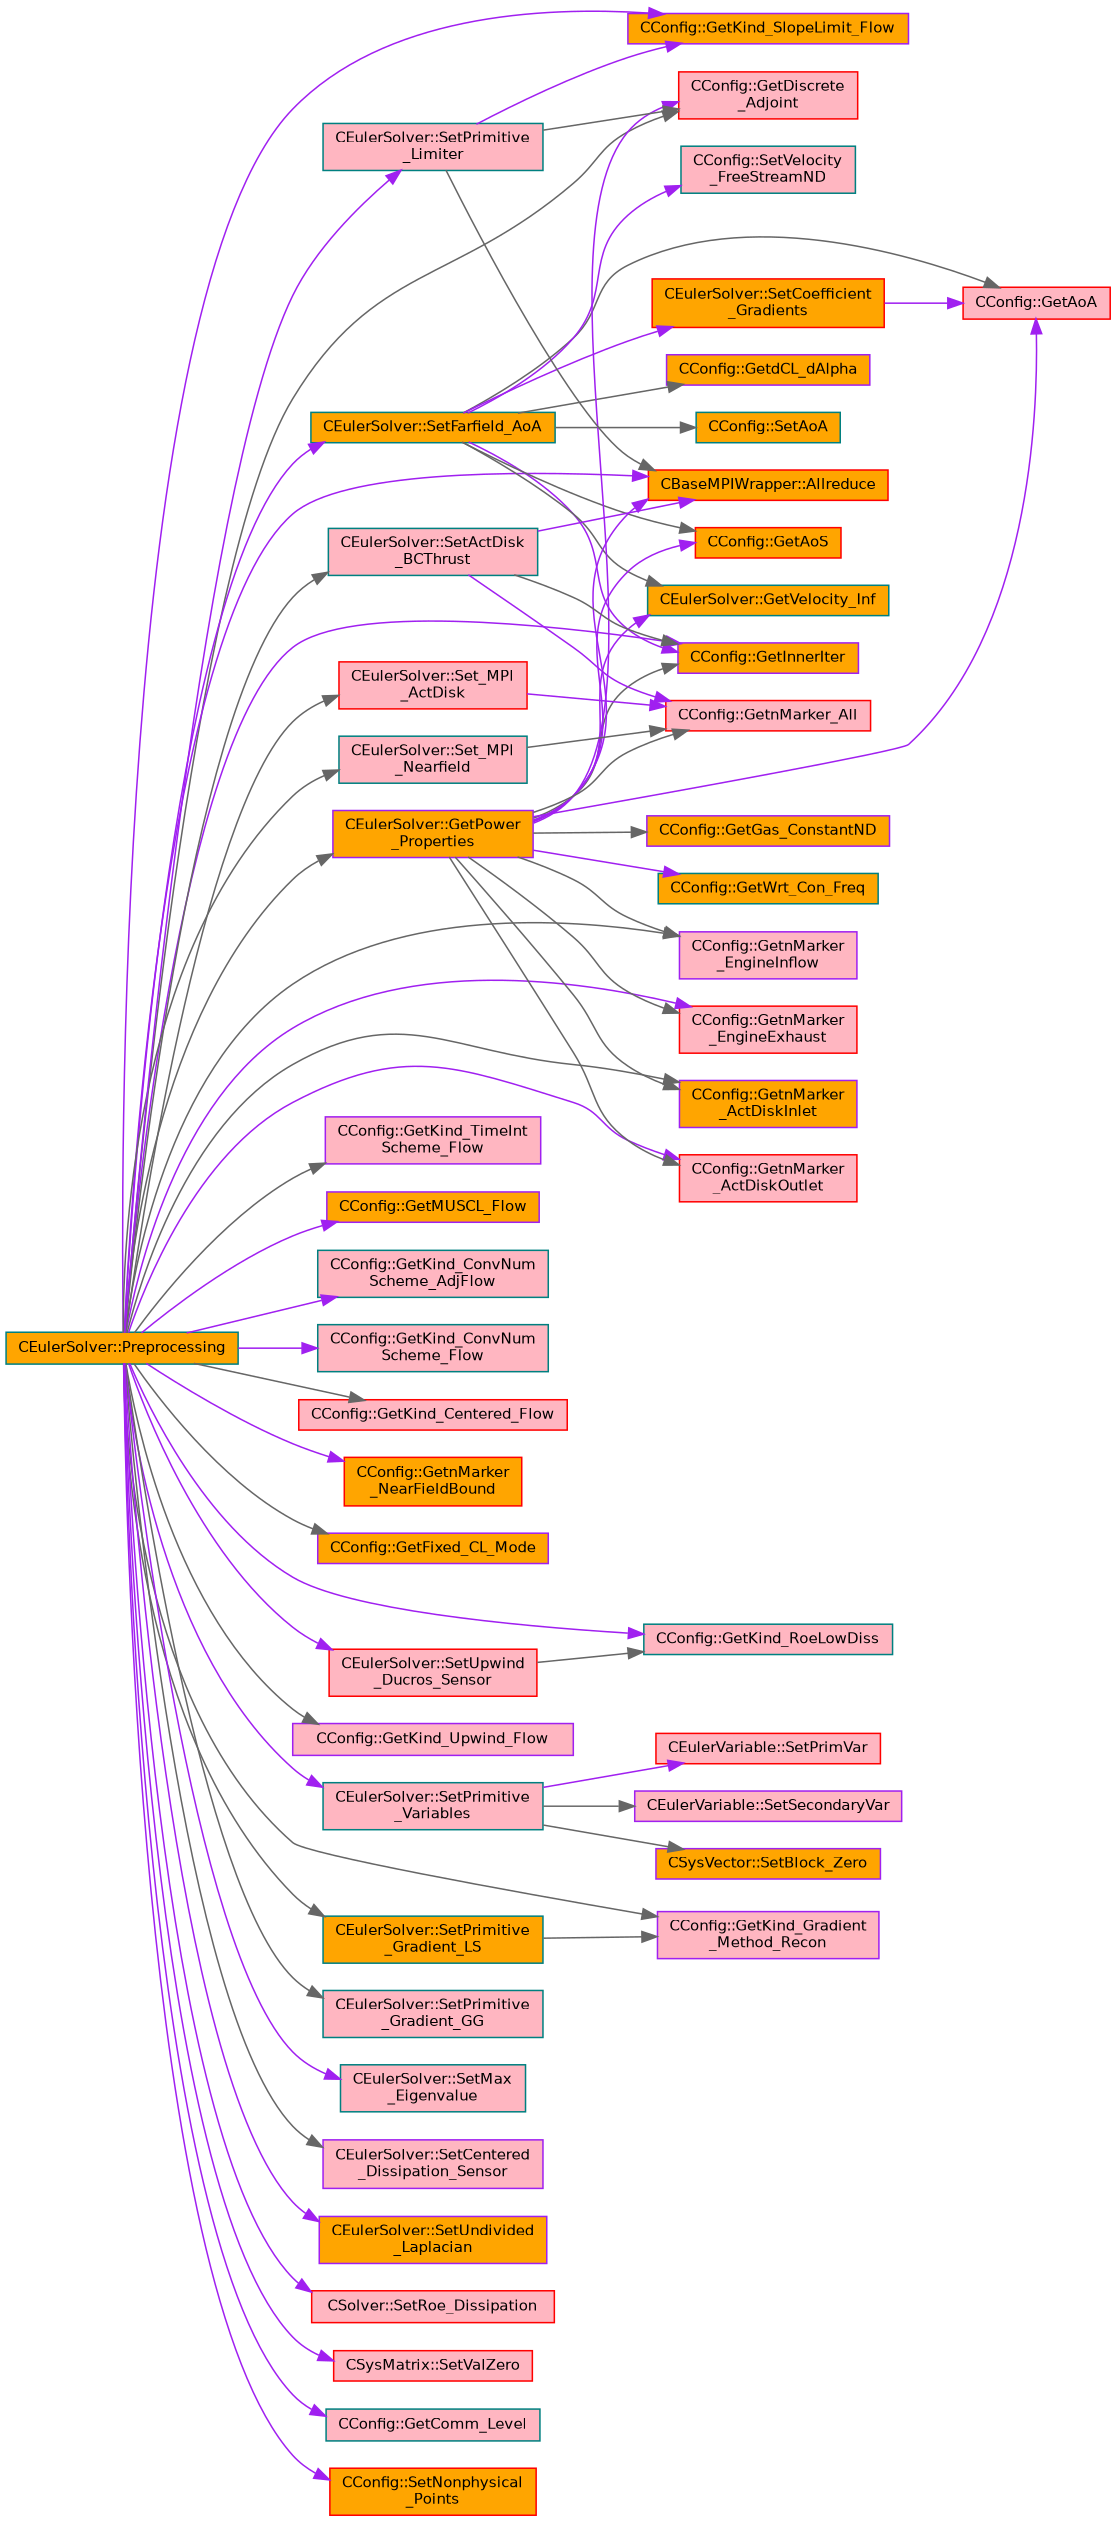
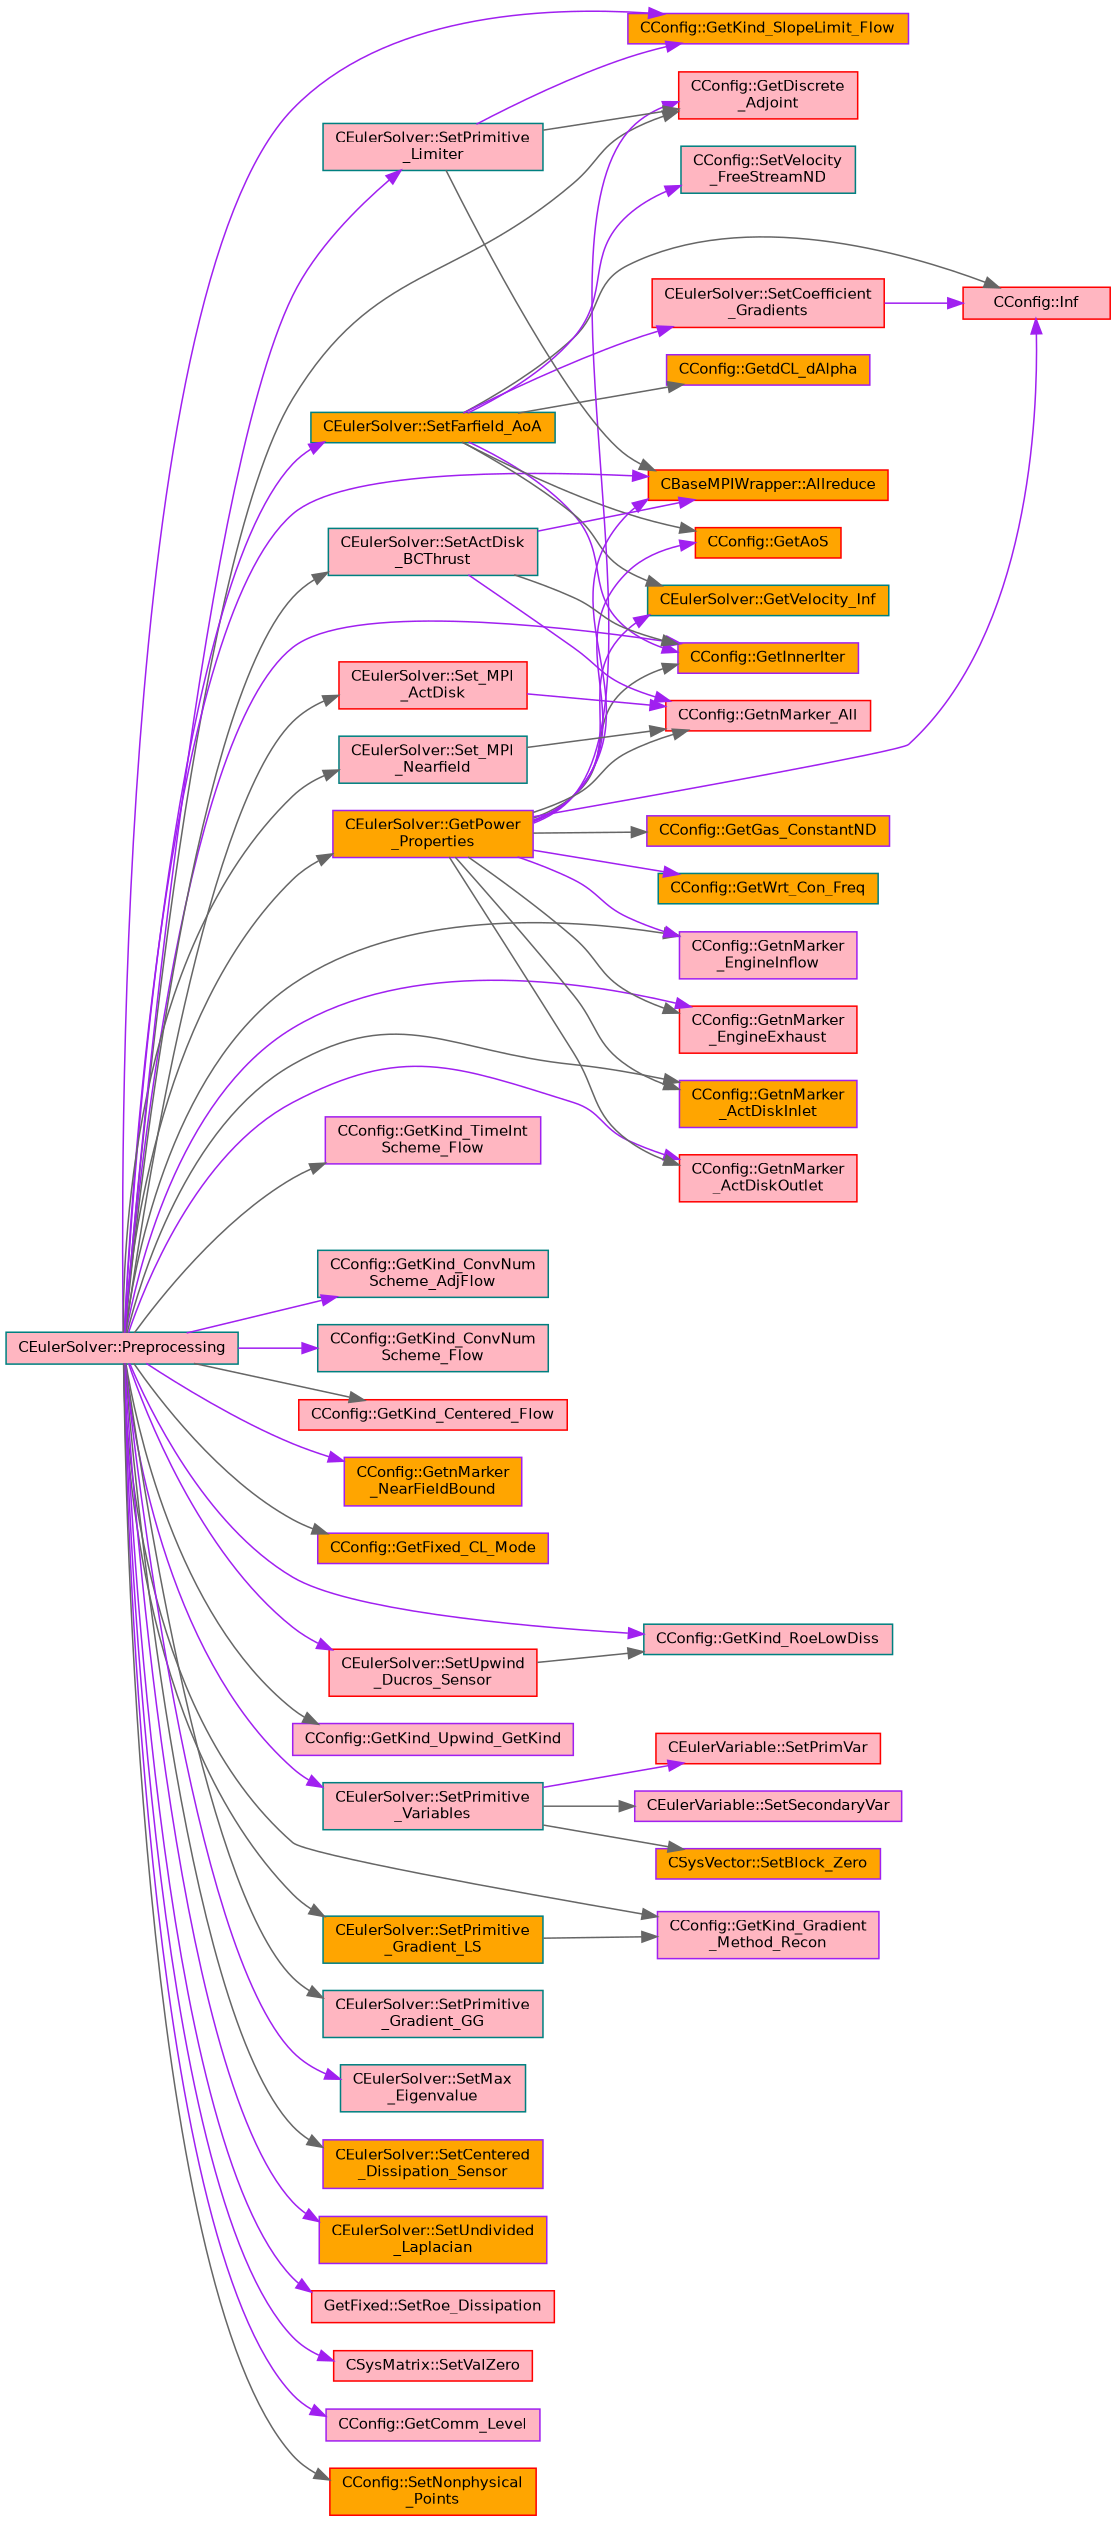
(768, 303) -> (768, 303)
(1037, 303) -> (1037, 303)
(768, 428) -> none
(593, 892) -> (593, 892)
(433, 1207) -> none
(122, 1348) -> (122, 1348)
(433, 1482) -> (433, 1482)
(433, 1739) -> (433, 1739)
(174, 2077) -> (174, 2077)
(433, 2164) -> (433, 2164)
(433, 2307) -> (433, 2307)
(433, 2425) -> (433, 2425)
